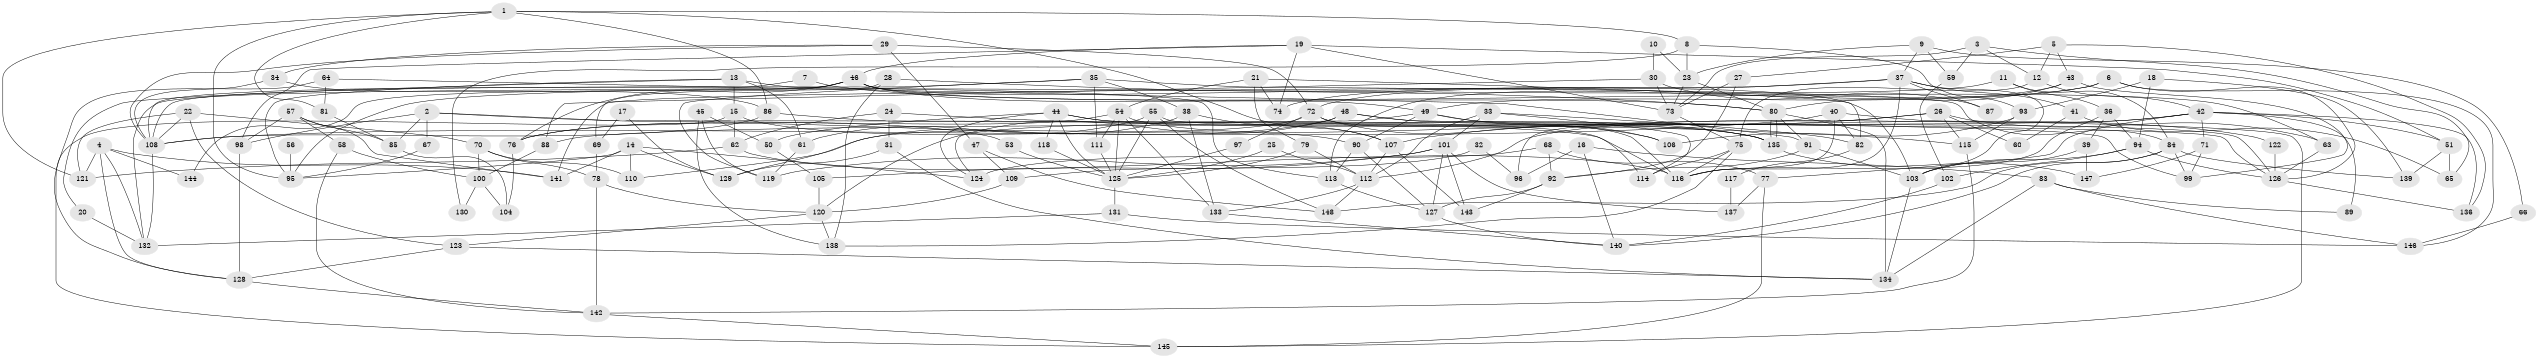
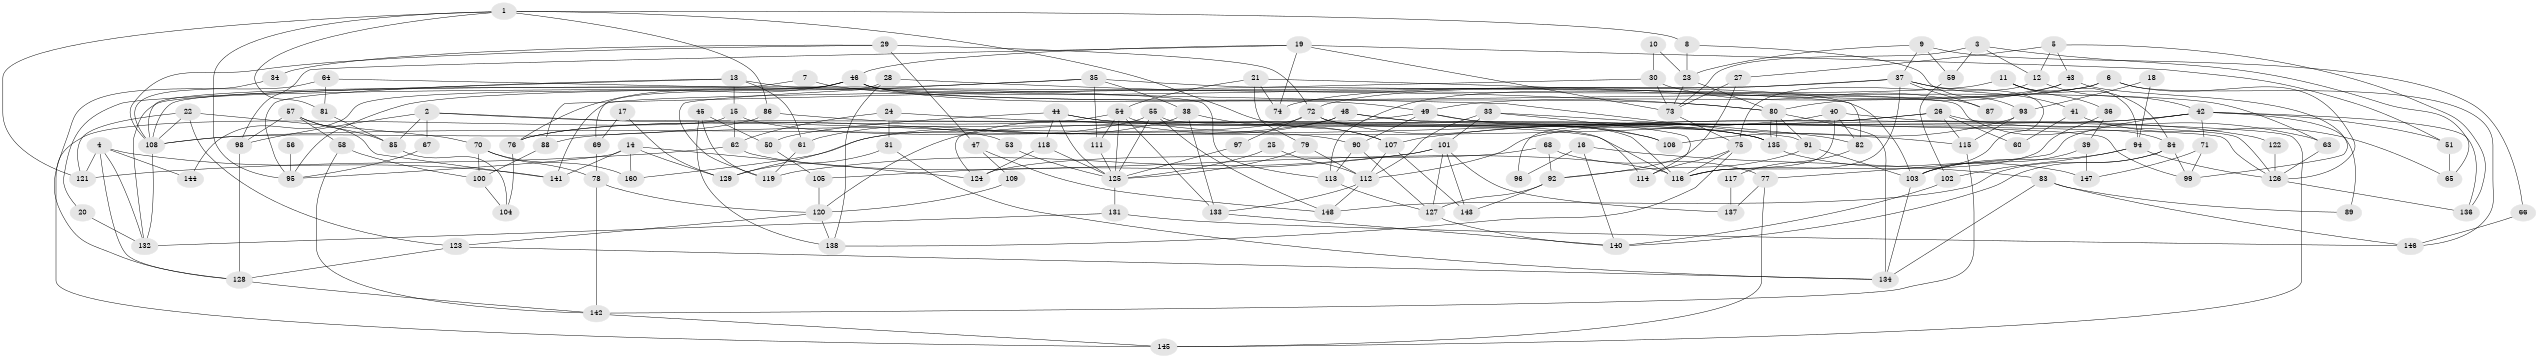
(523, 91) -> none
(2123, 129) -> (2121, 100)
(1479, 146) -> none
(941, 147) -> (1008, 164)
(631, 179) -> (631, 179)
(2406, 179) -> none
(462, 213) -> none
